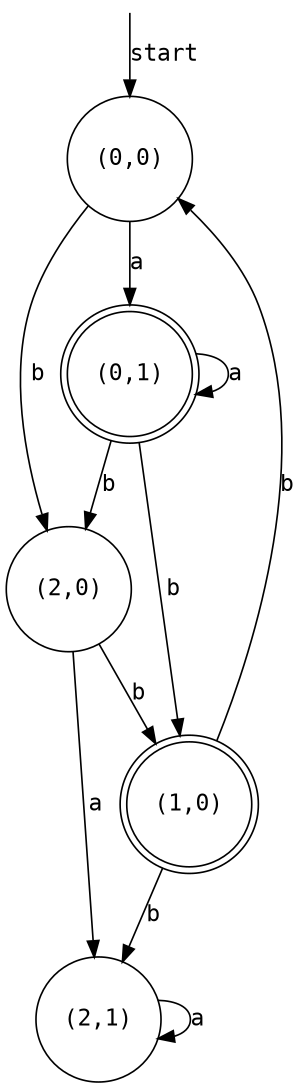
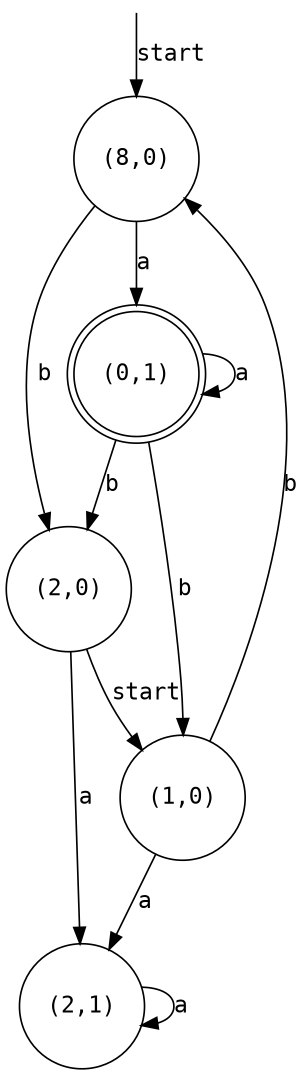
(130, 159) -> (136, 159)
(139, 693) -> (146, 693)
(189, 804) -> (183, 798)
(154, 915) -> (146, 902)
